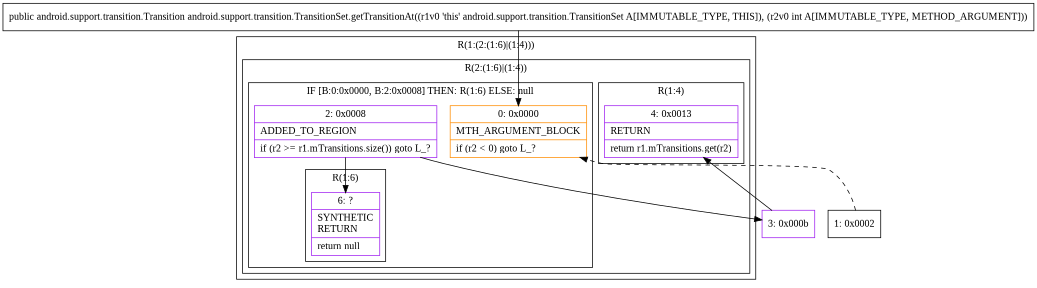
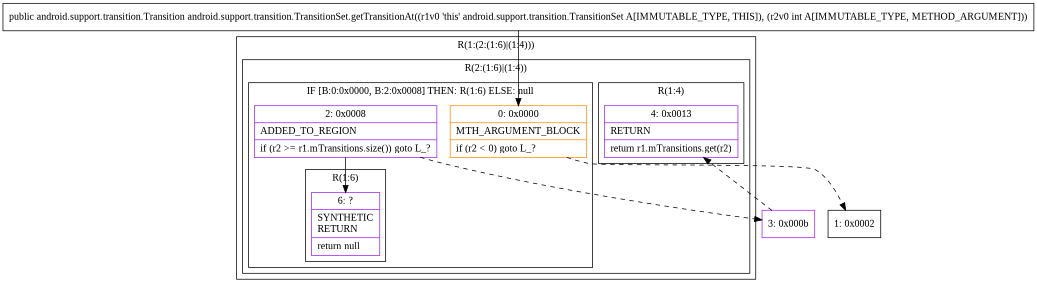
(762, 166) -> (764, 166)
(741, 186) -> (741, 186)
(586, 193) -> (586, 193)
